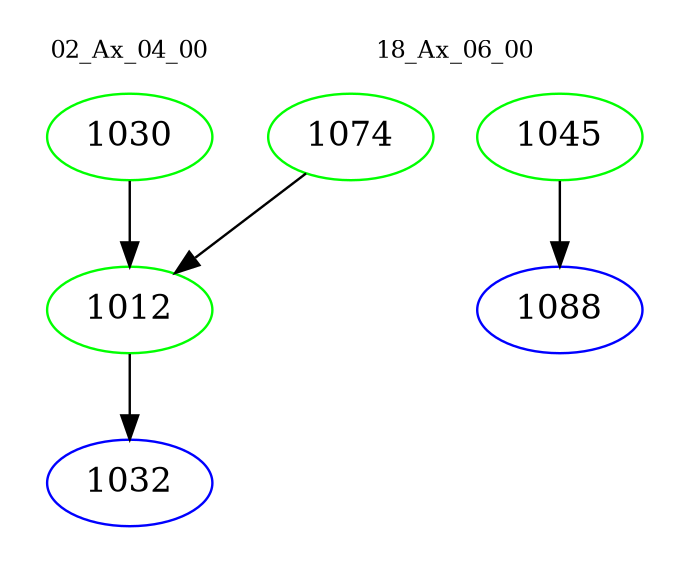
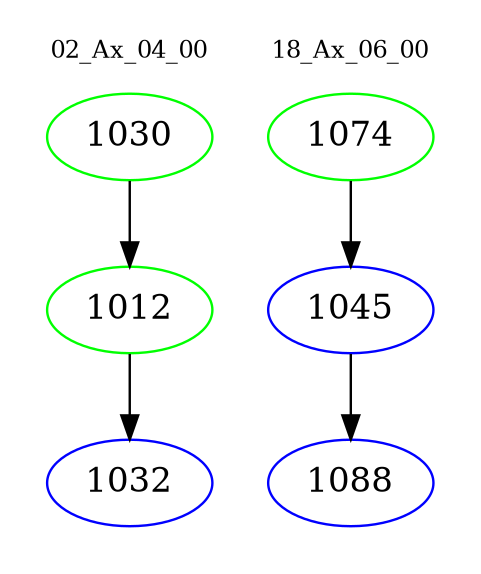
(560, 137) -> (351, 310)
(264, 205) -> (351, 212)
